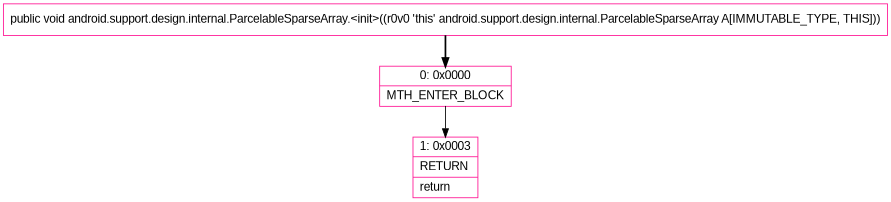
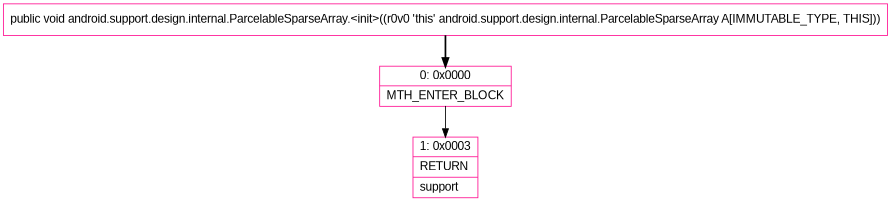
(435, 187) -> (439, 187)
